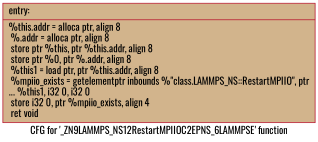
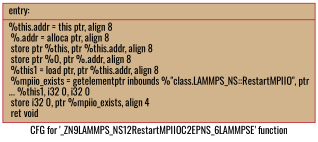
(65, 28) -> (61, 28)
